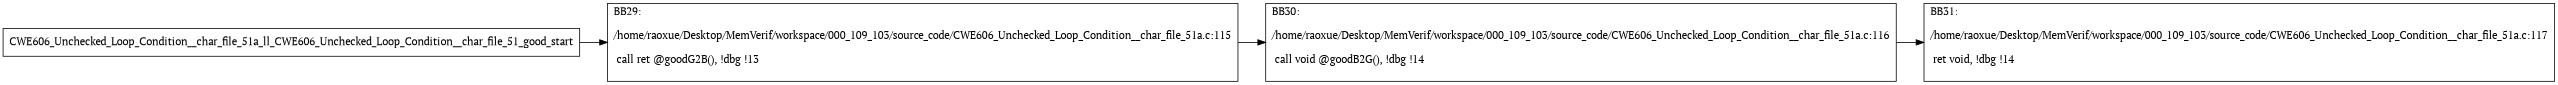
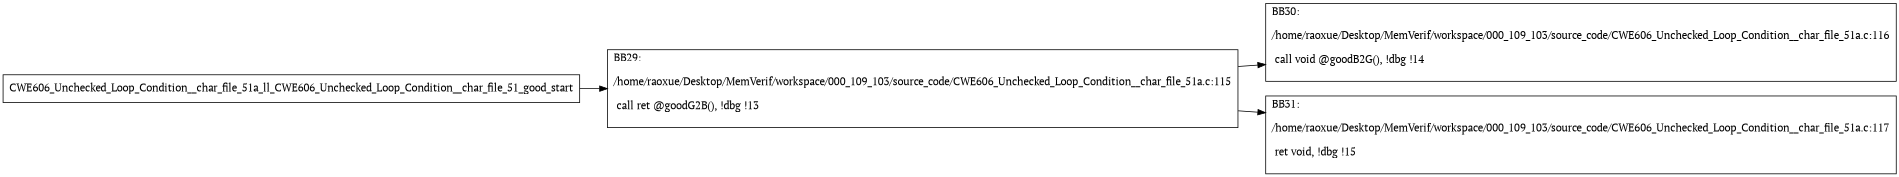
(1906, 42) -> (1248, 111)
(1972, 60) -> (1314, 152)
